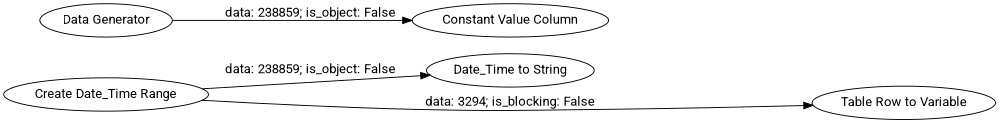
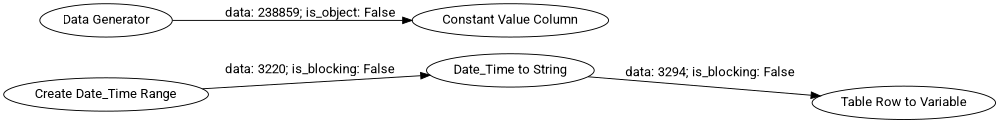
(310, 70) -> (310, 70)
(503, 110) -> (699, 86)
